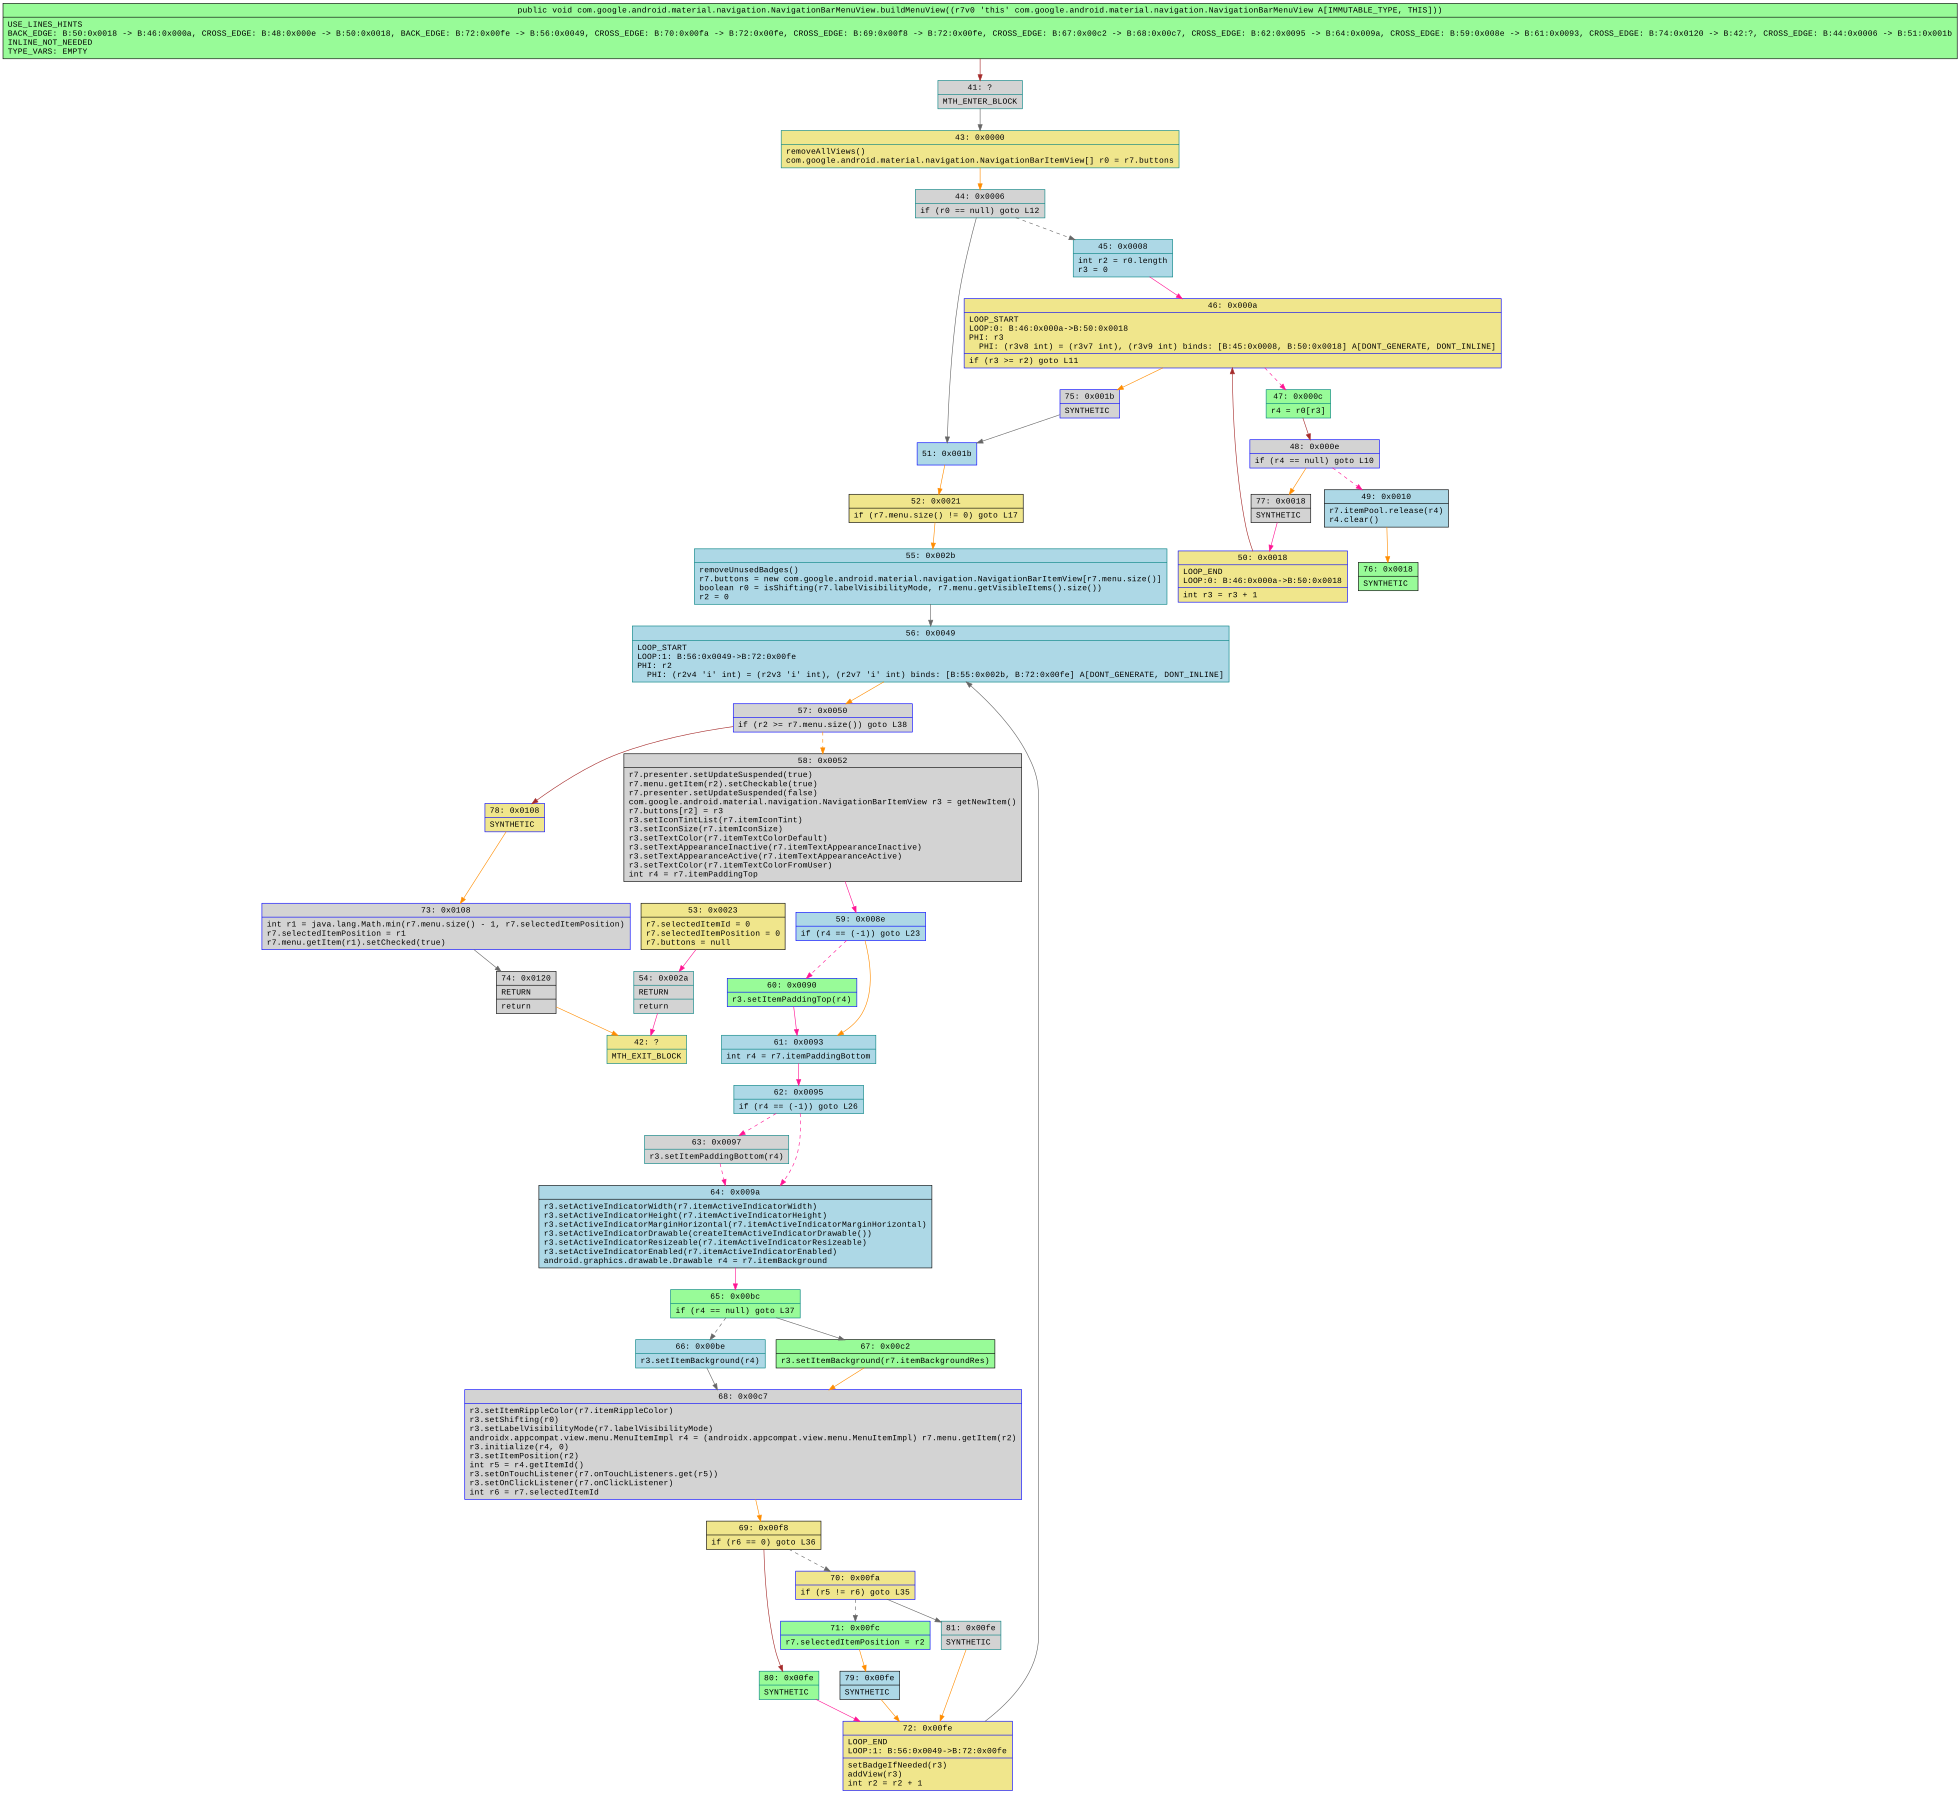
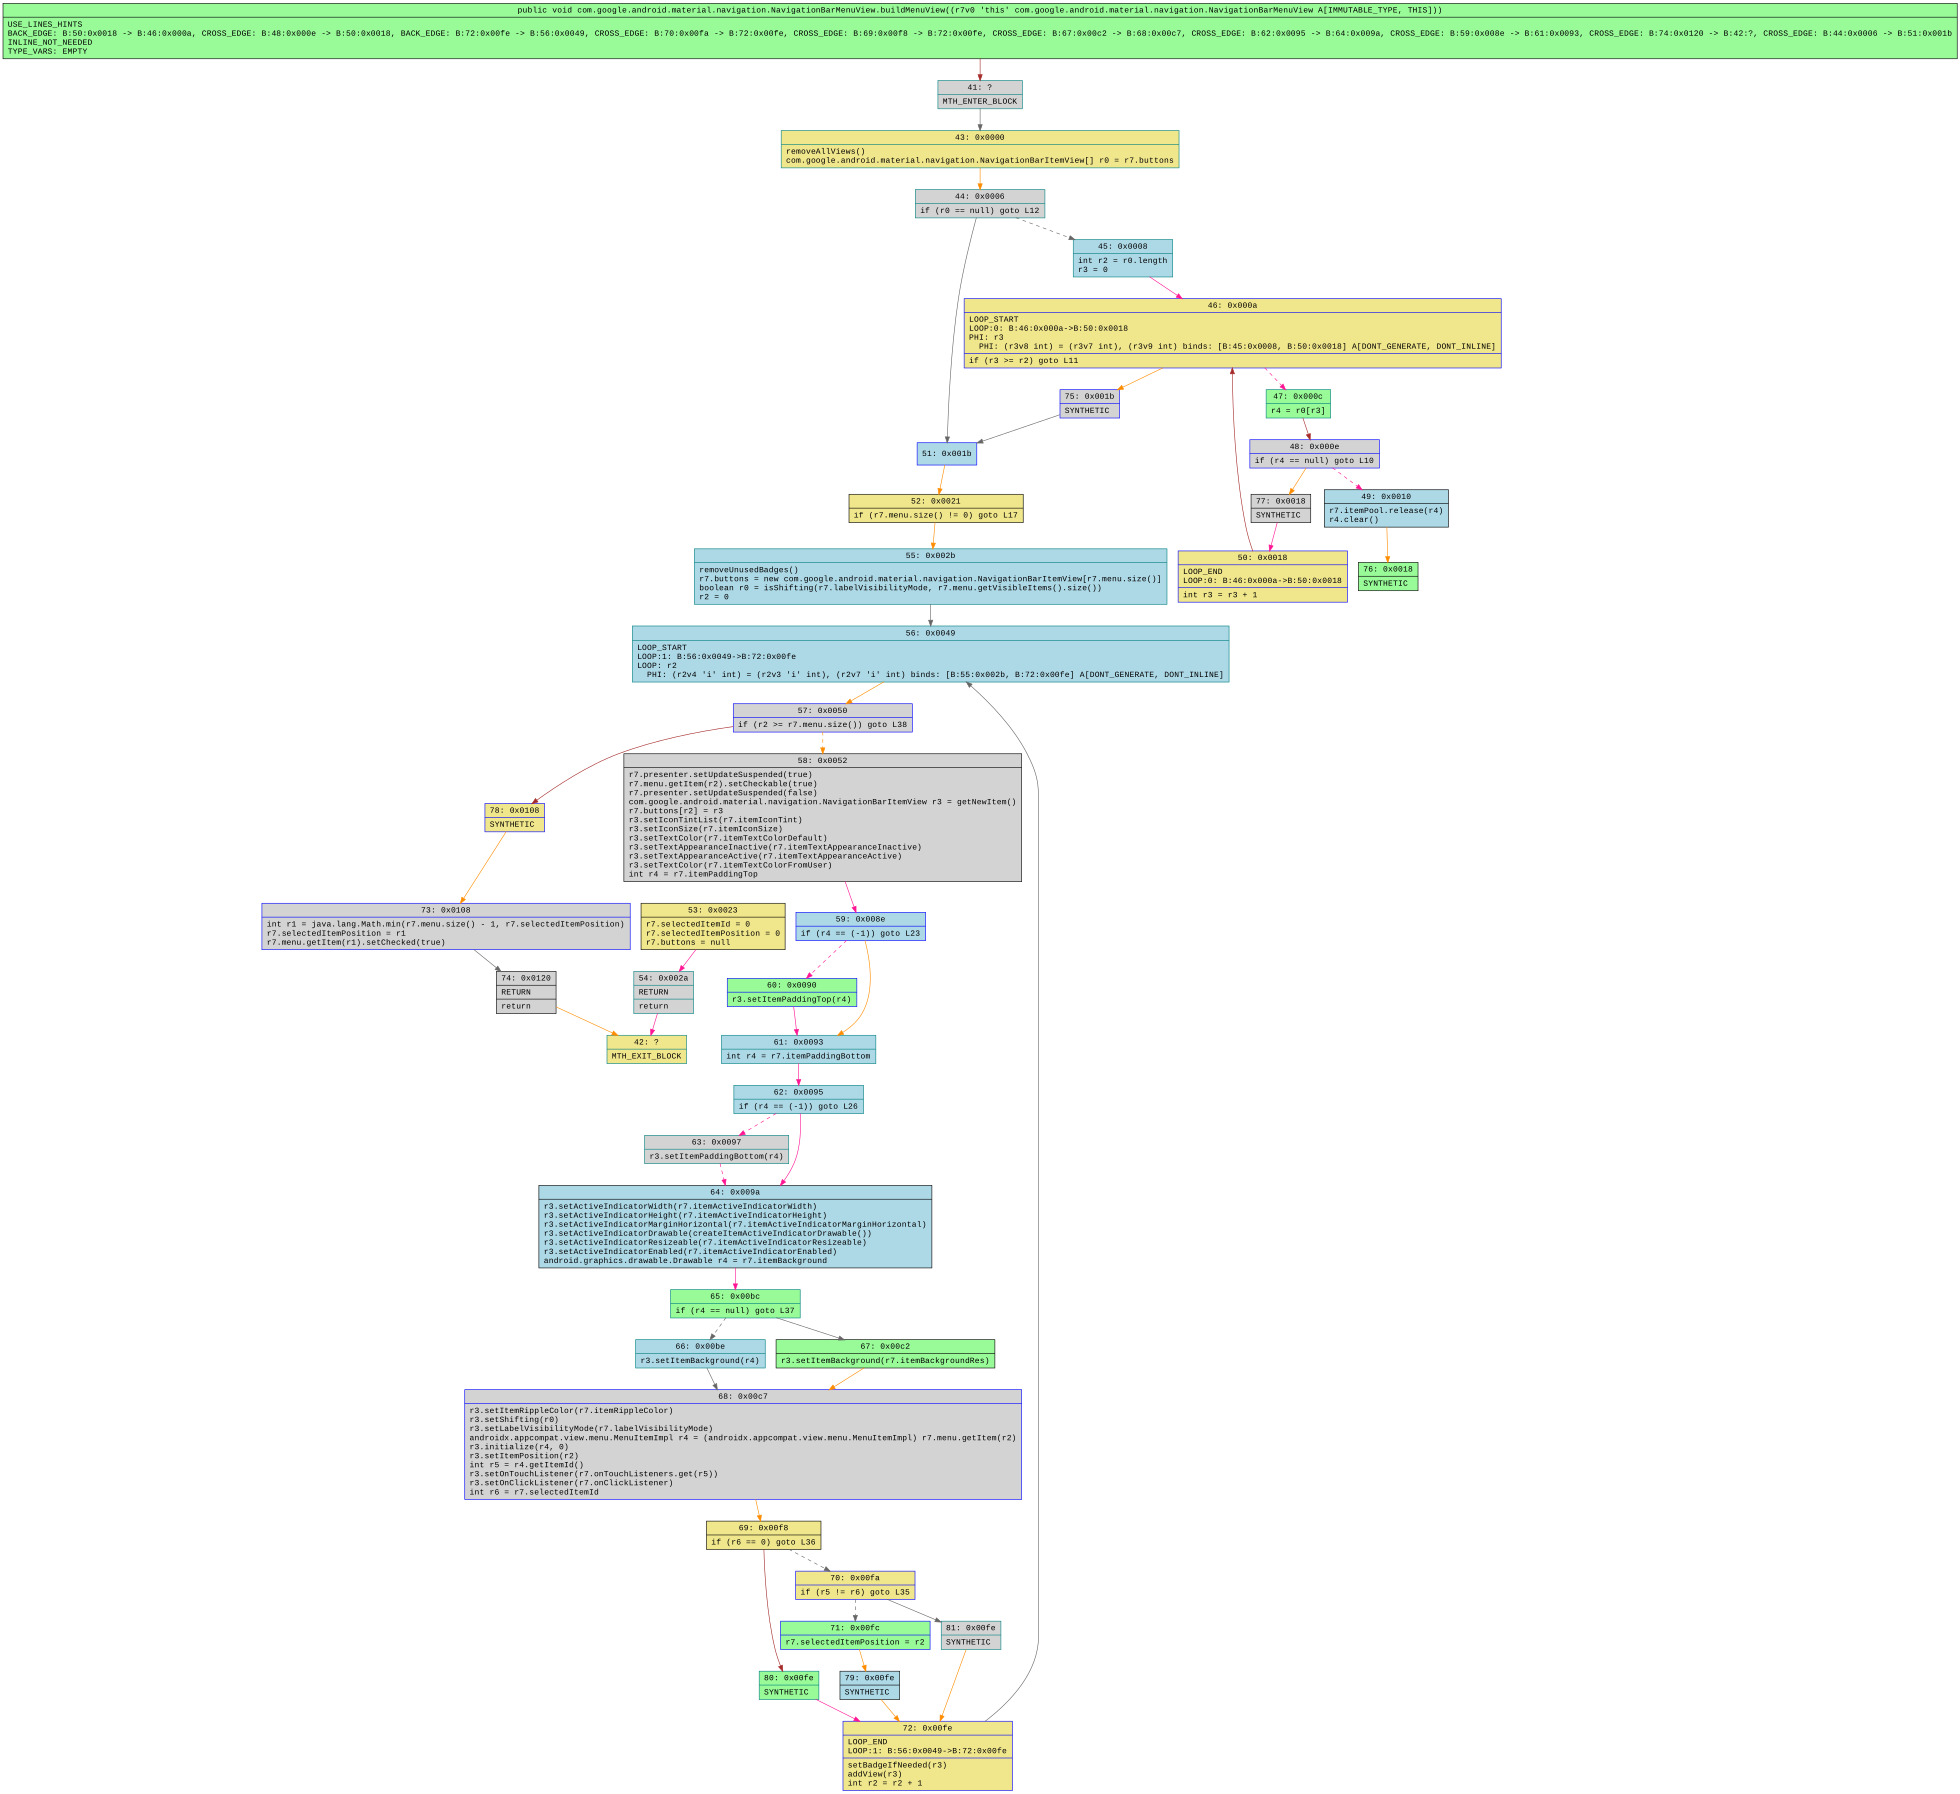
(657, 665) -> (660, 665)
(798, 1149) -> (798, 1149)
